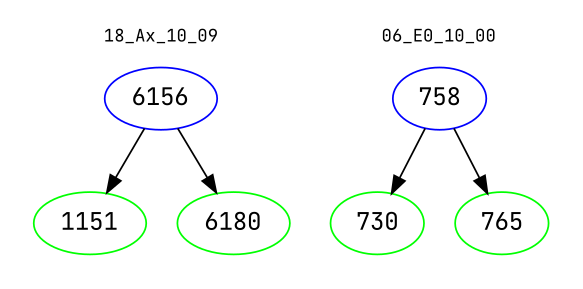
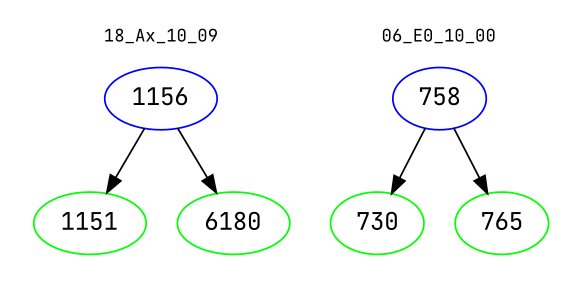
(161, 99) -> (161, 99)
